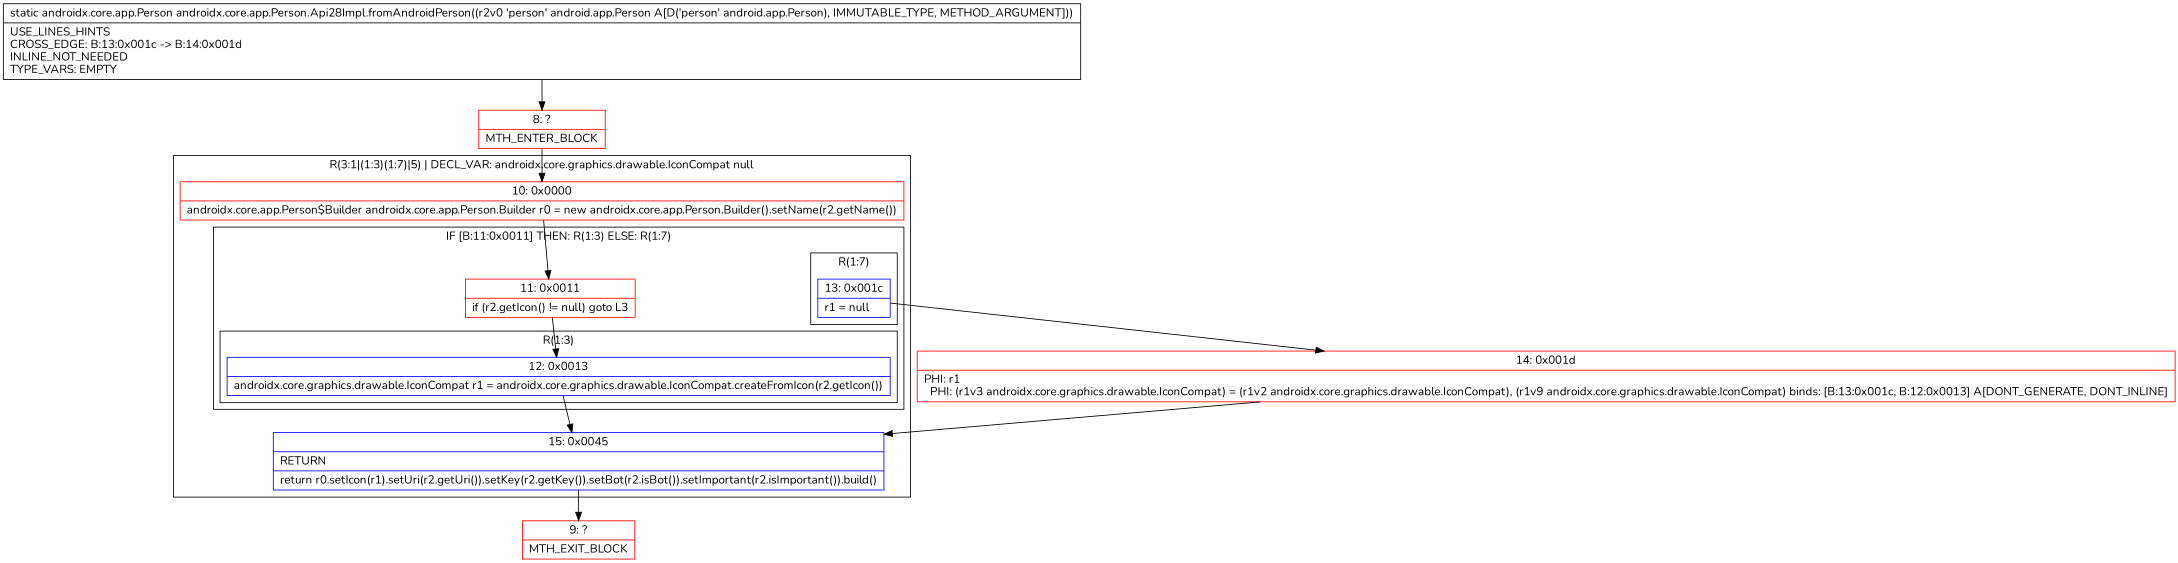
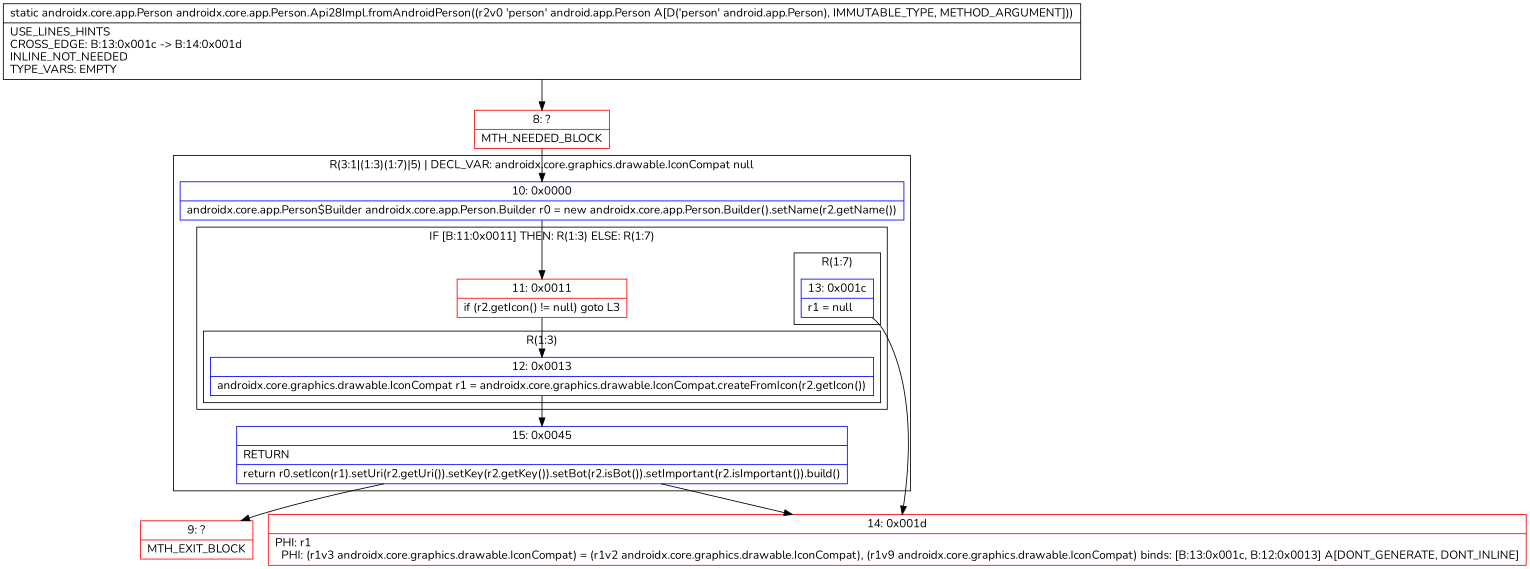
(542, 139) -> (542, 139)
(542, 201) -> (542, 201)
(1076, 418) -> (723, 498)
